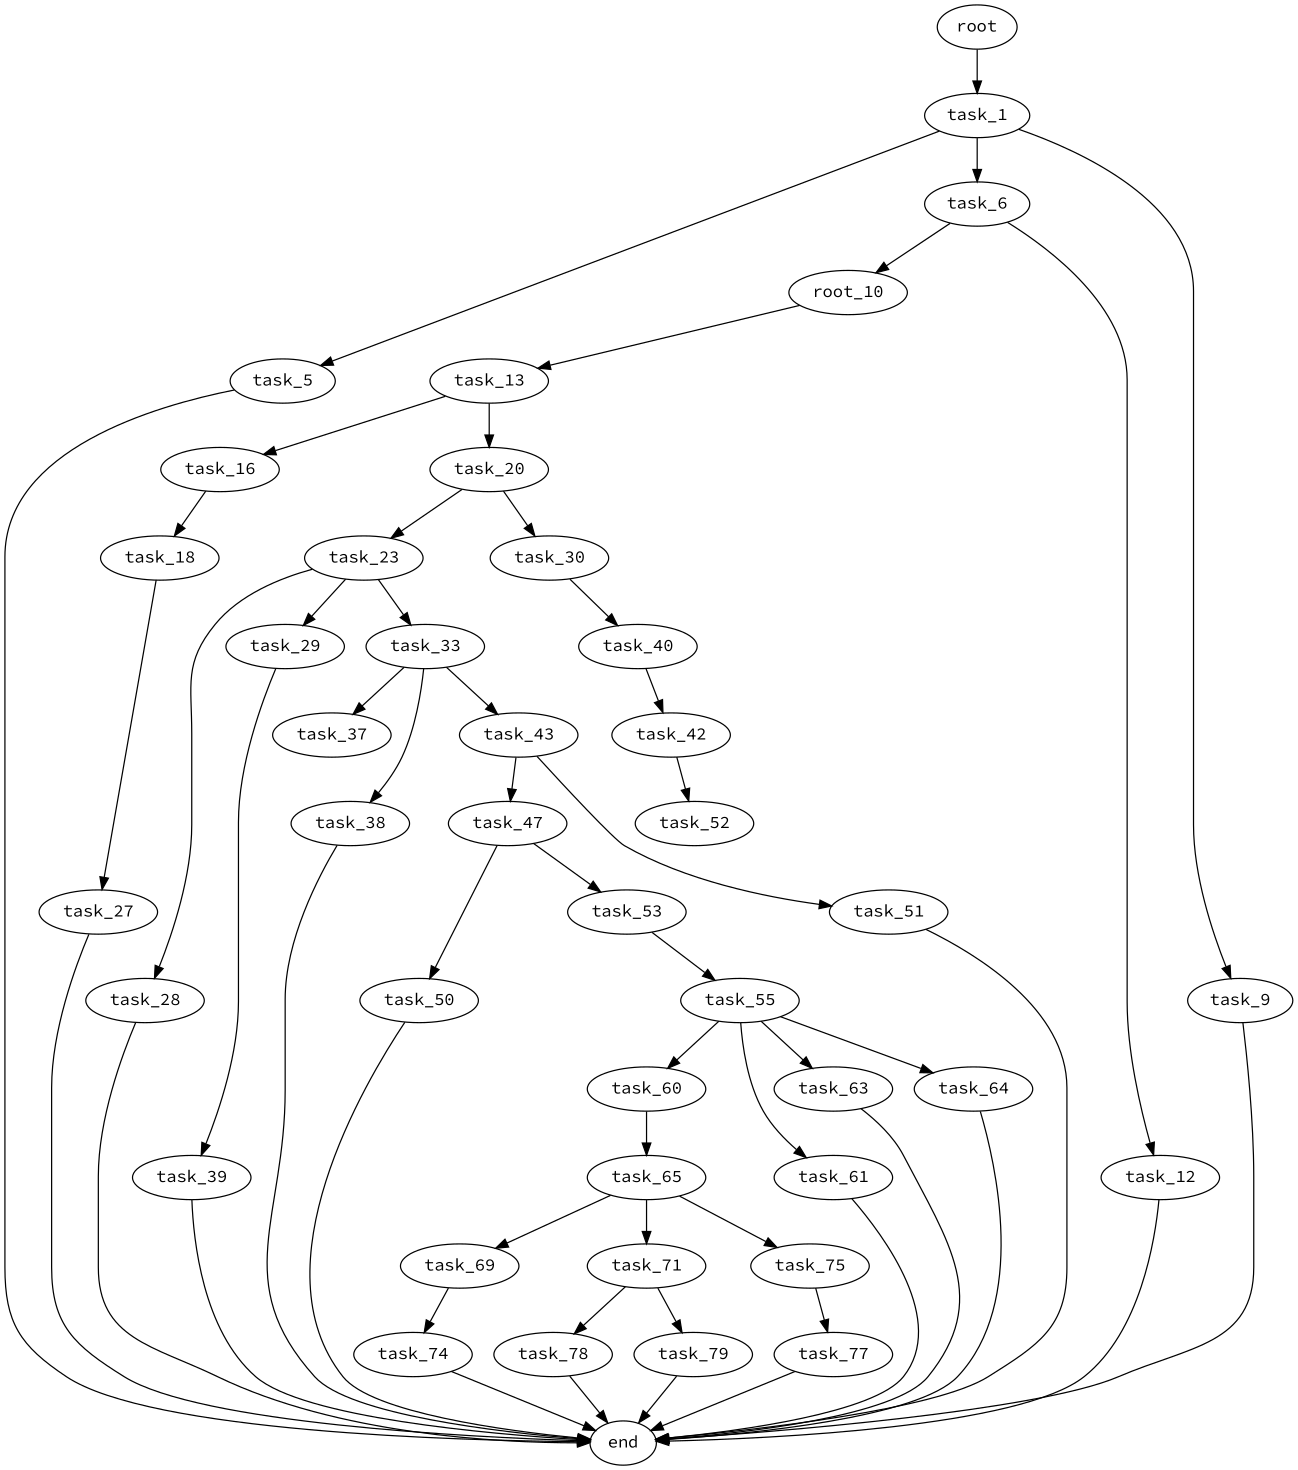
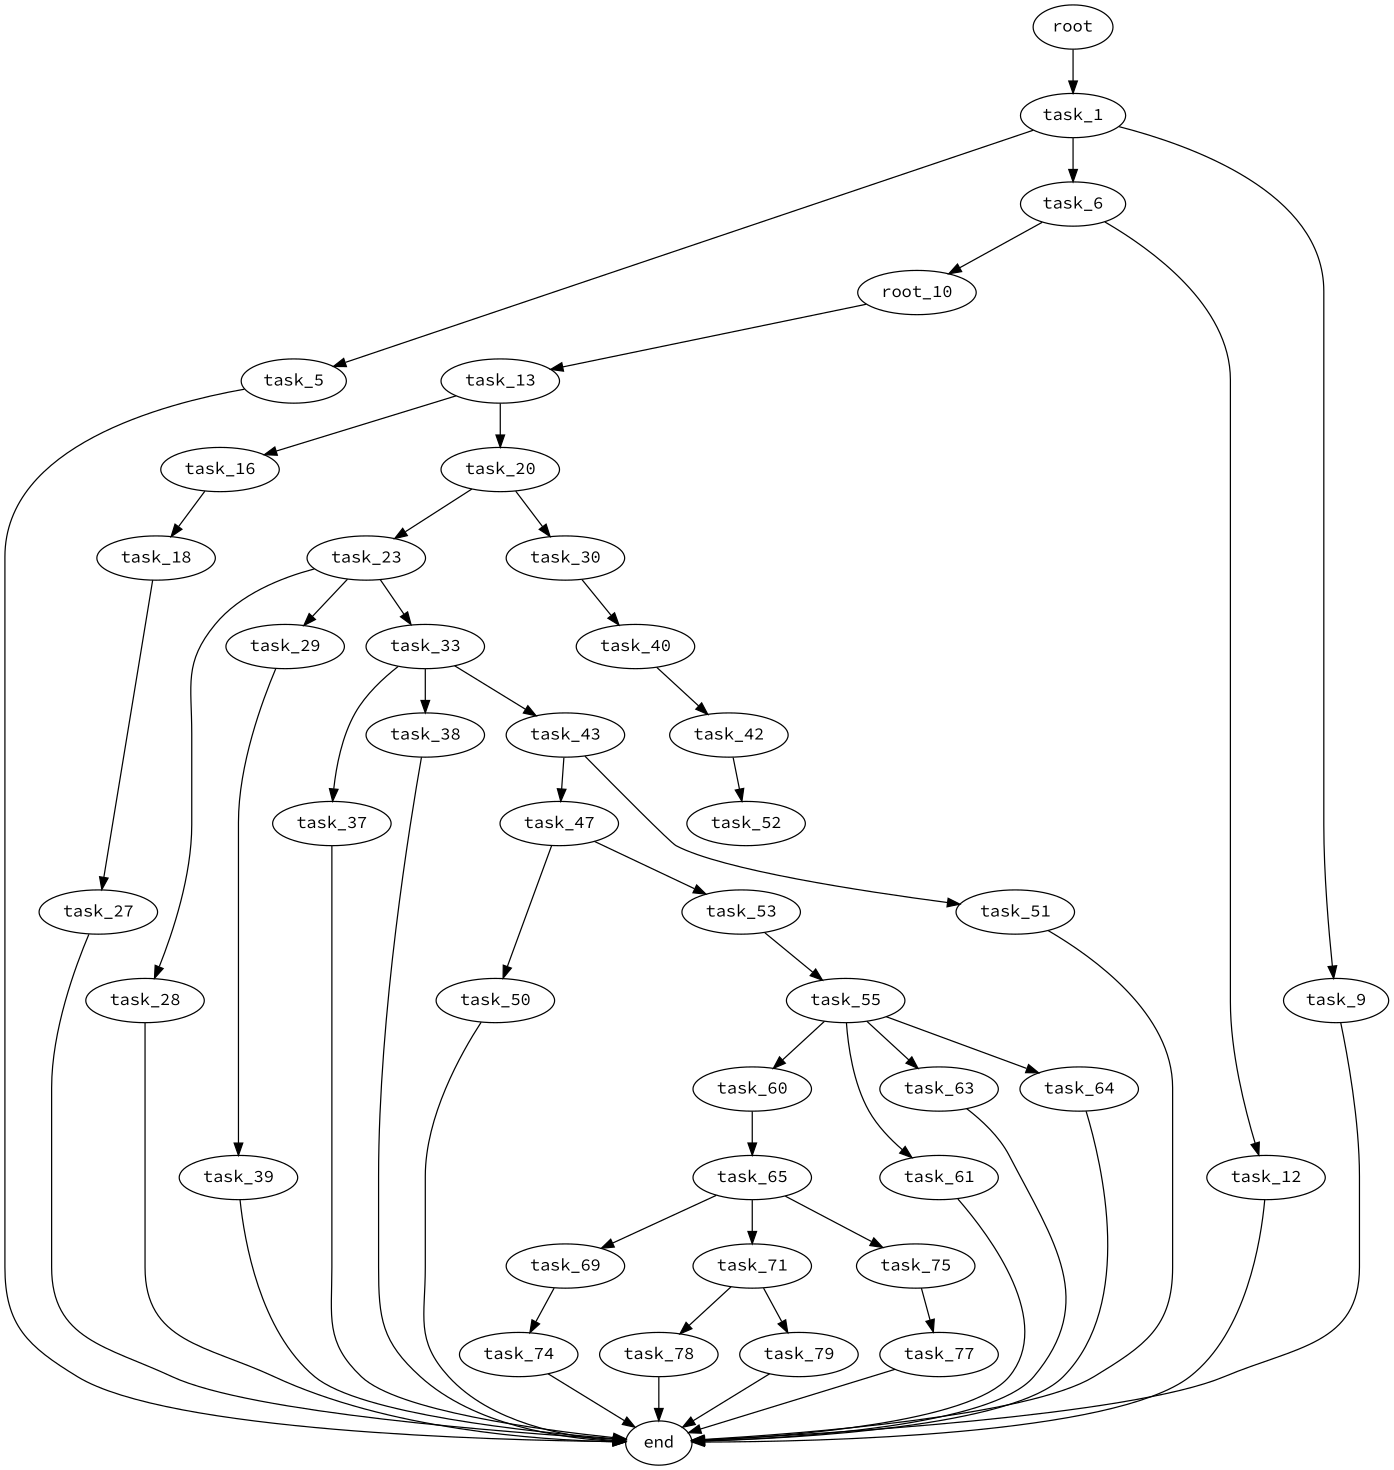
none -> (332, 1246)
